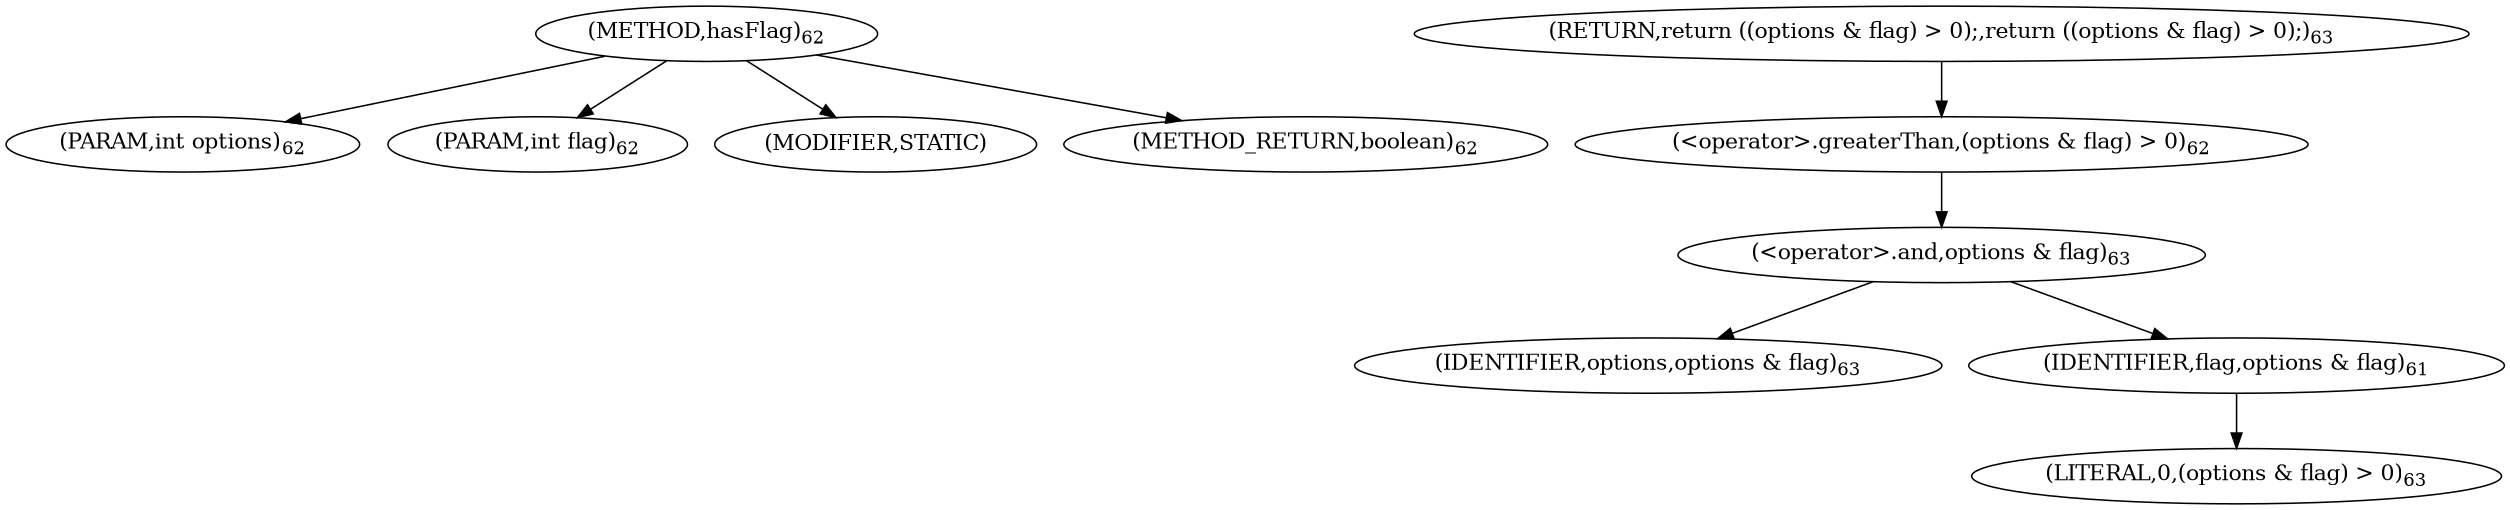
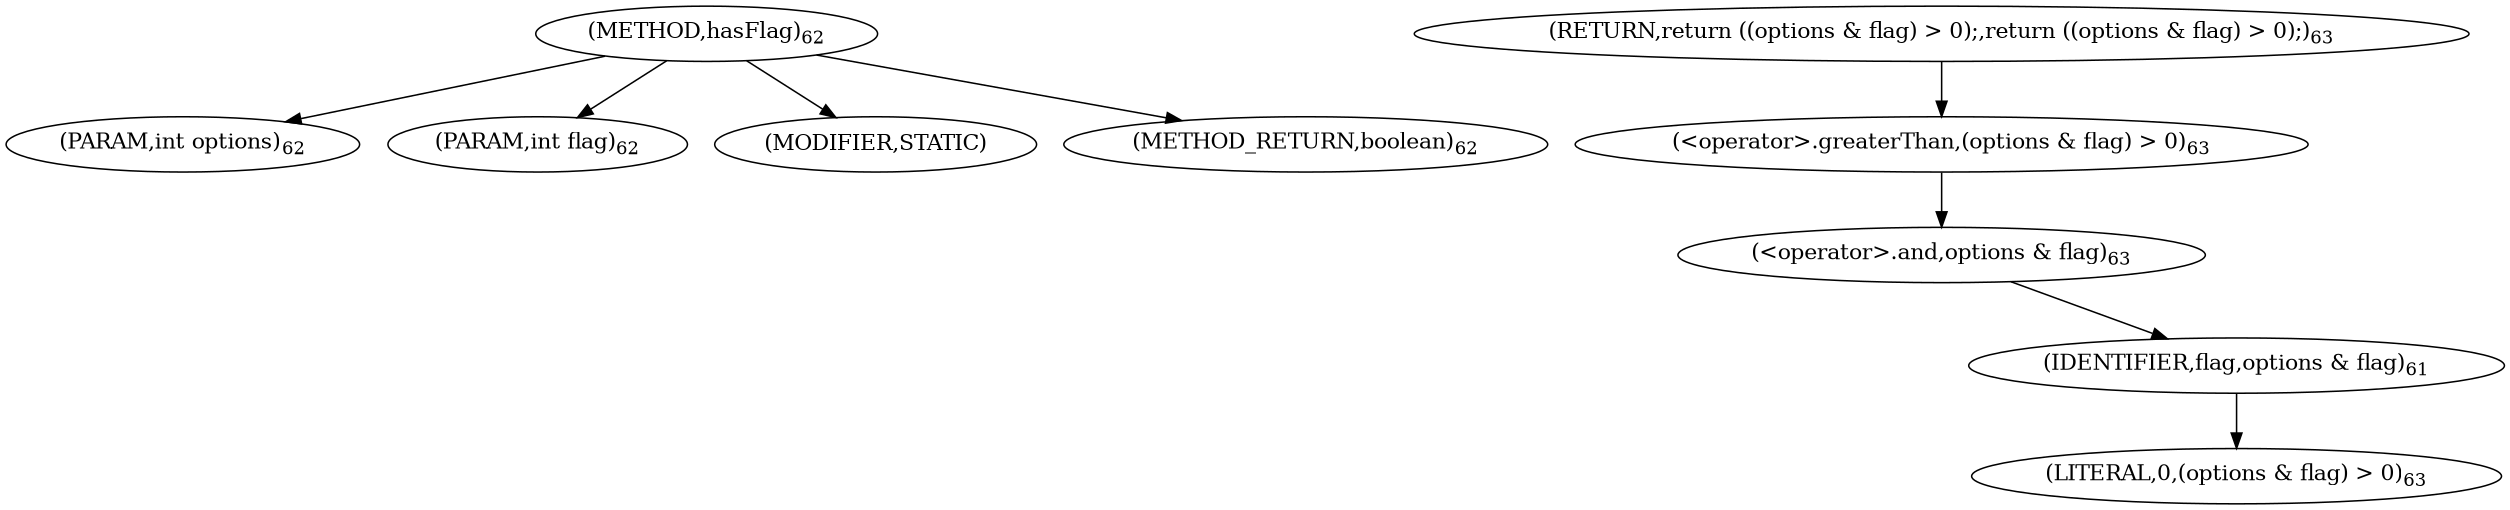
(2199, 142) -> (2199, 142)
(1648, 366) -> none
